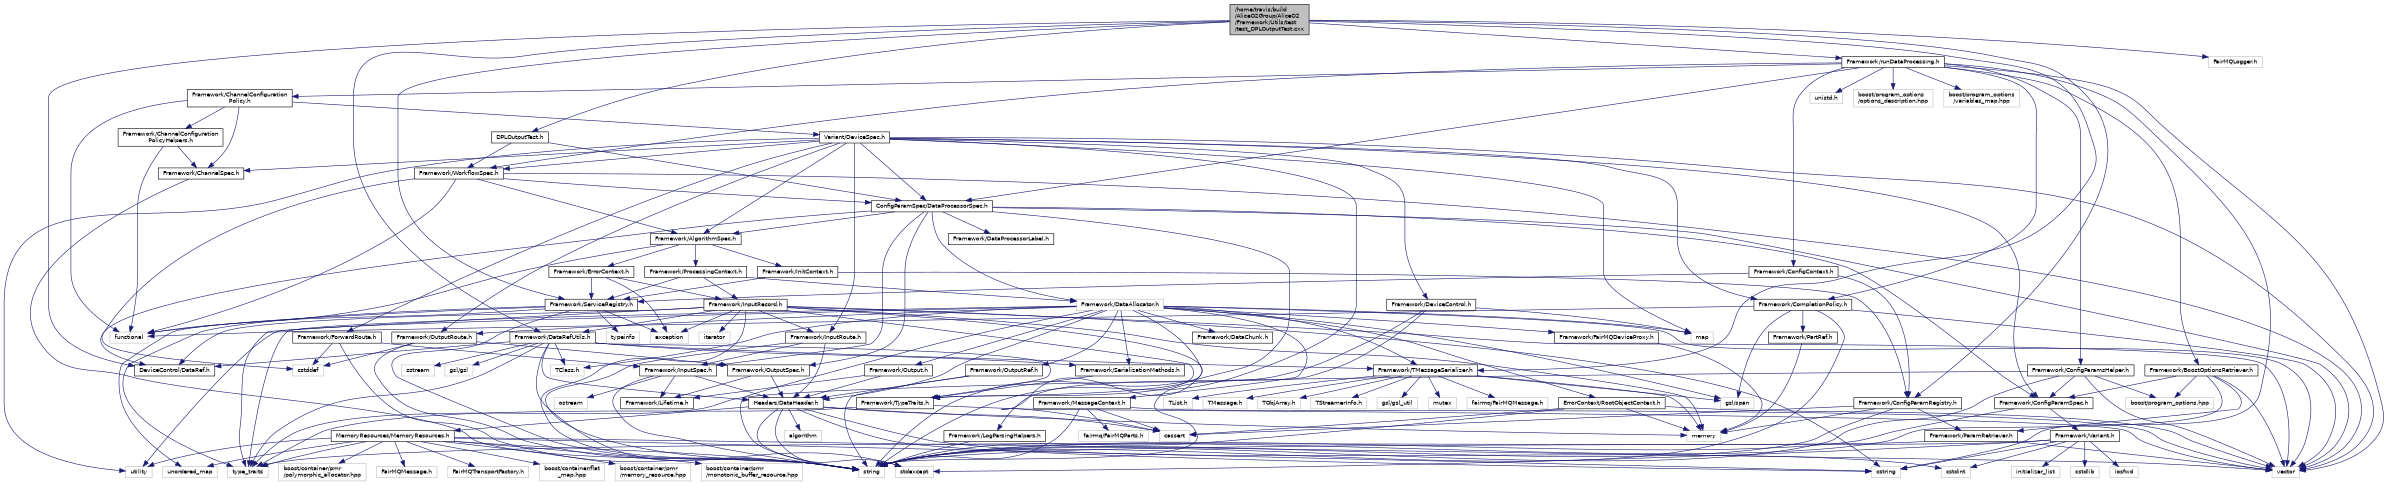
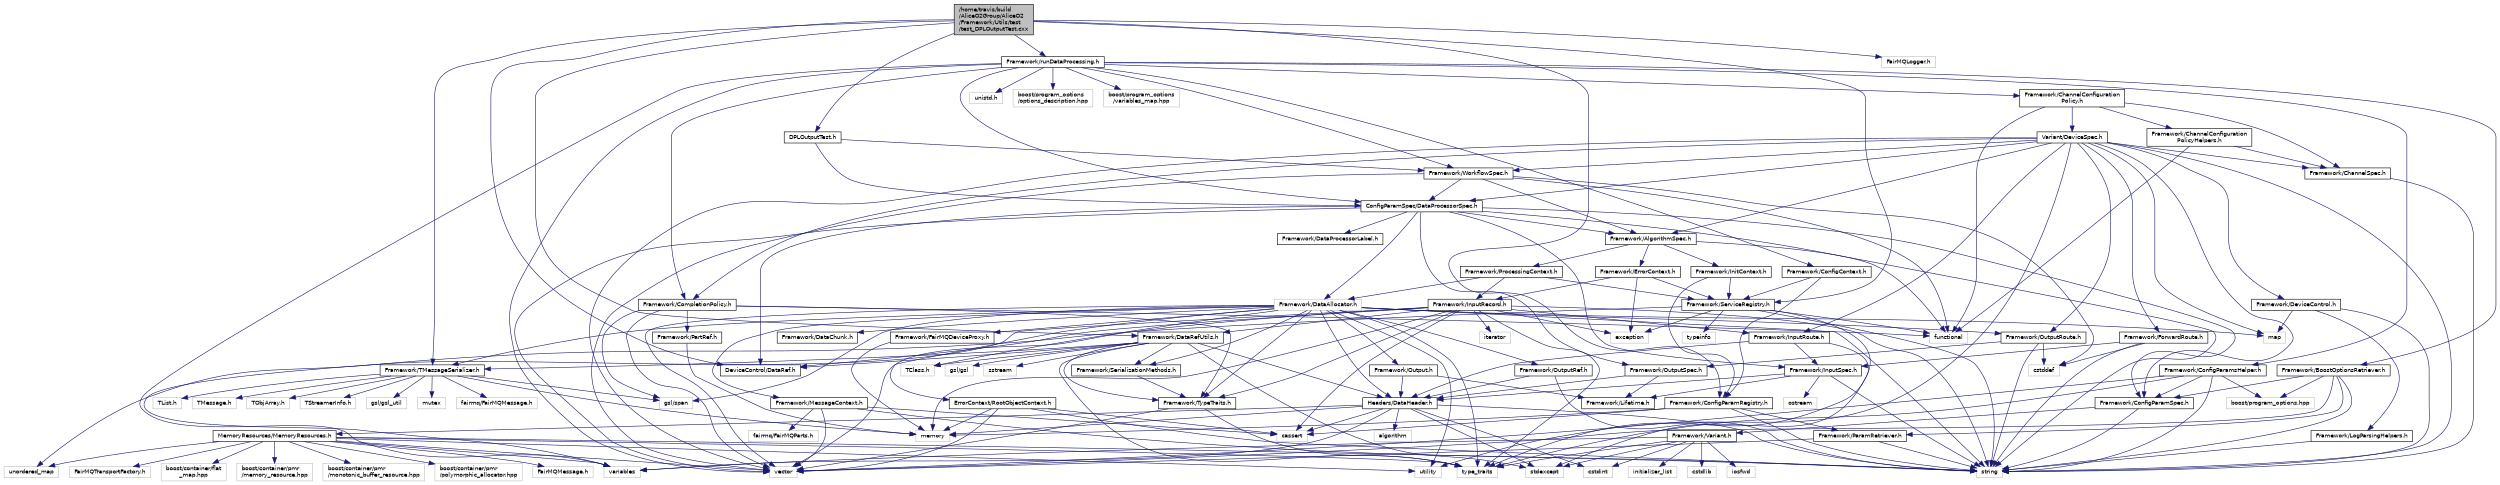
(603, 378) -> (1835, 413)
(1410, 459) -> (1017, 313)
(1886, 472) -> (622, 472)
